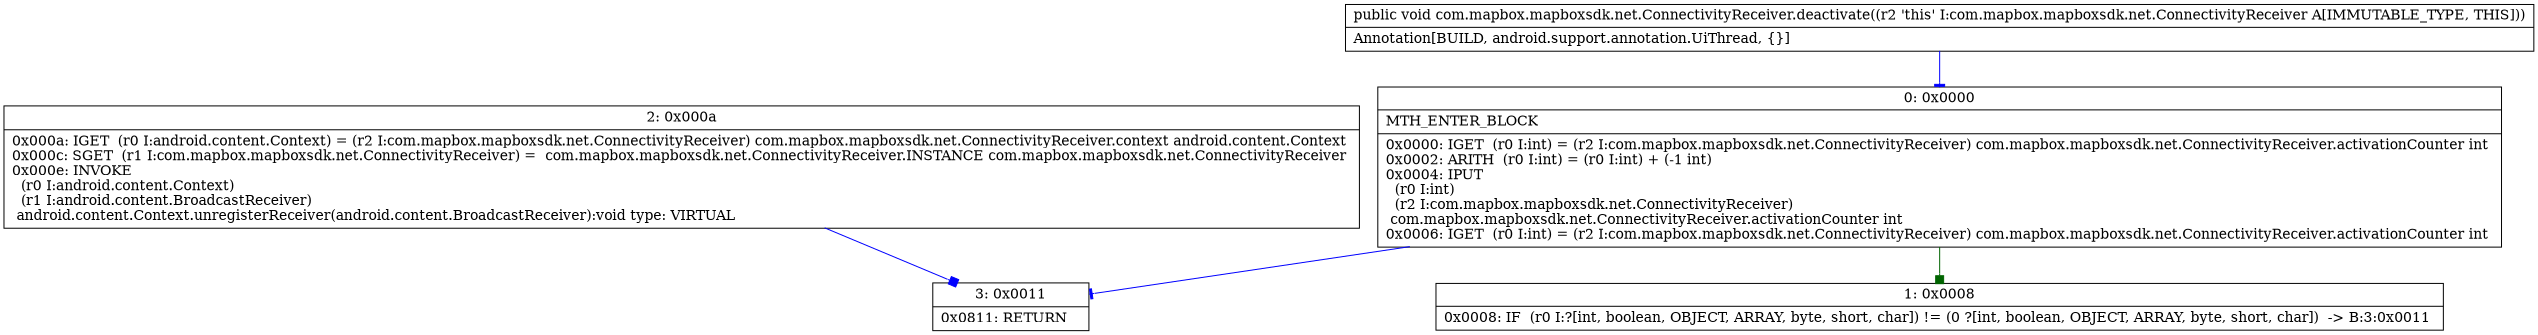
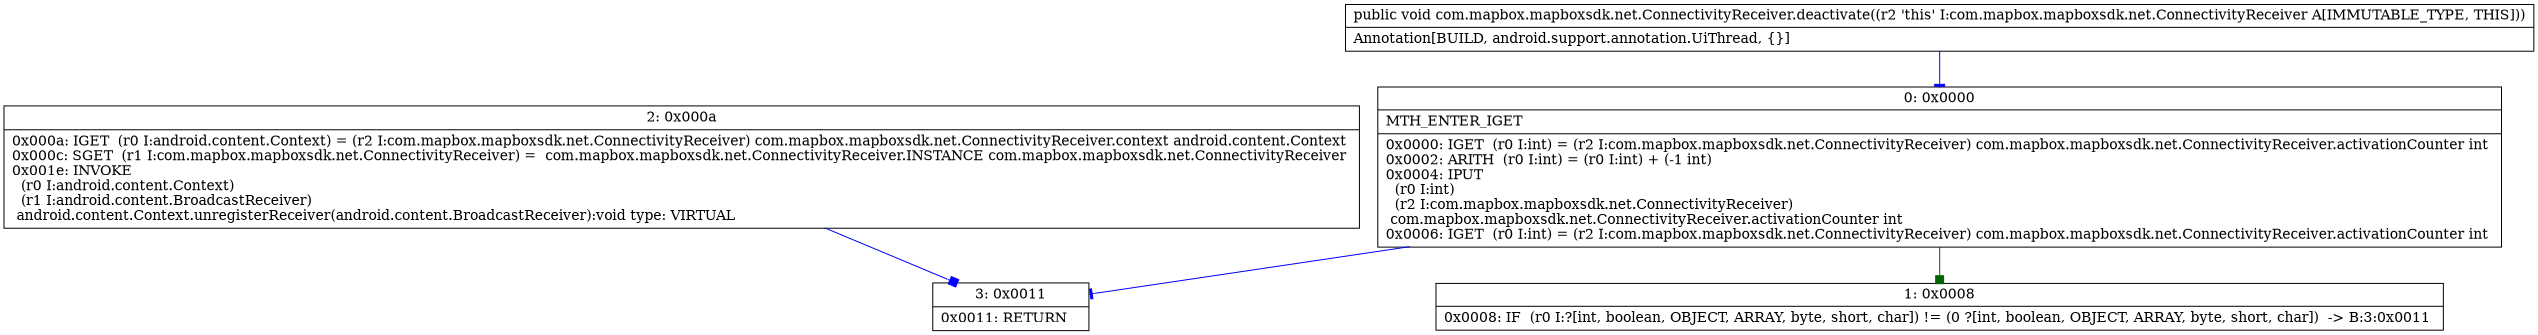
(1462, 121) -> (1454, 121)
(77, 171) -> (77, 171)
(1011, 318) -> (1011, 318)
